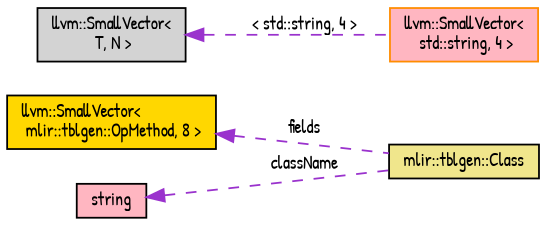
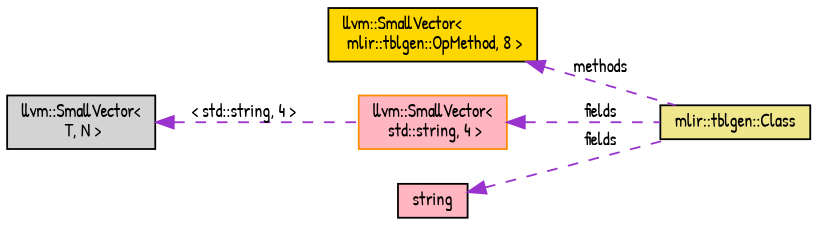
none -> (593, 122)
(303, 128) -> (599, 68)
(303, 164) -> (599, 141)
